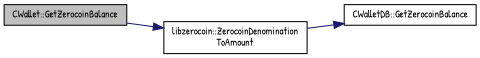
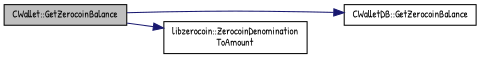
(321, 27) -> (230, 11)
